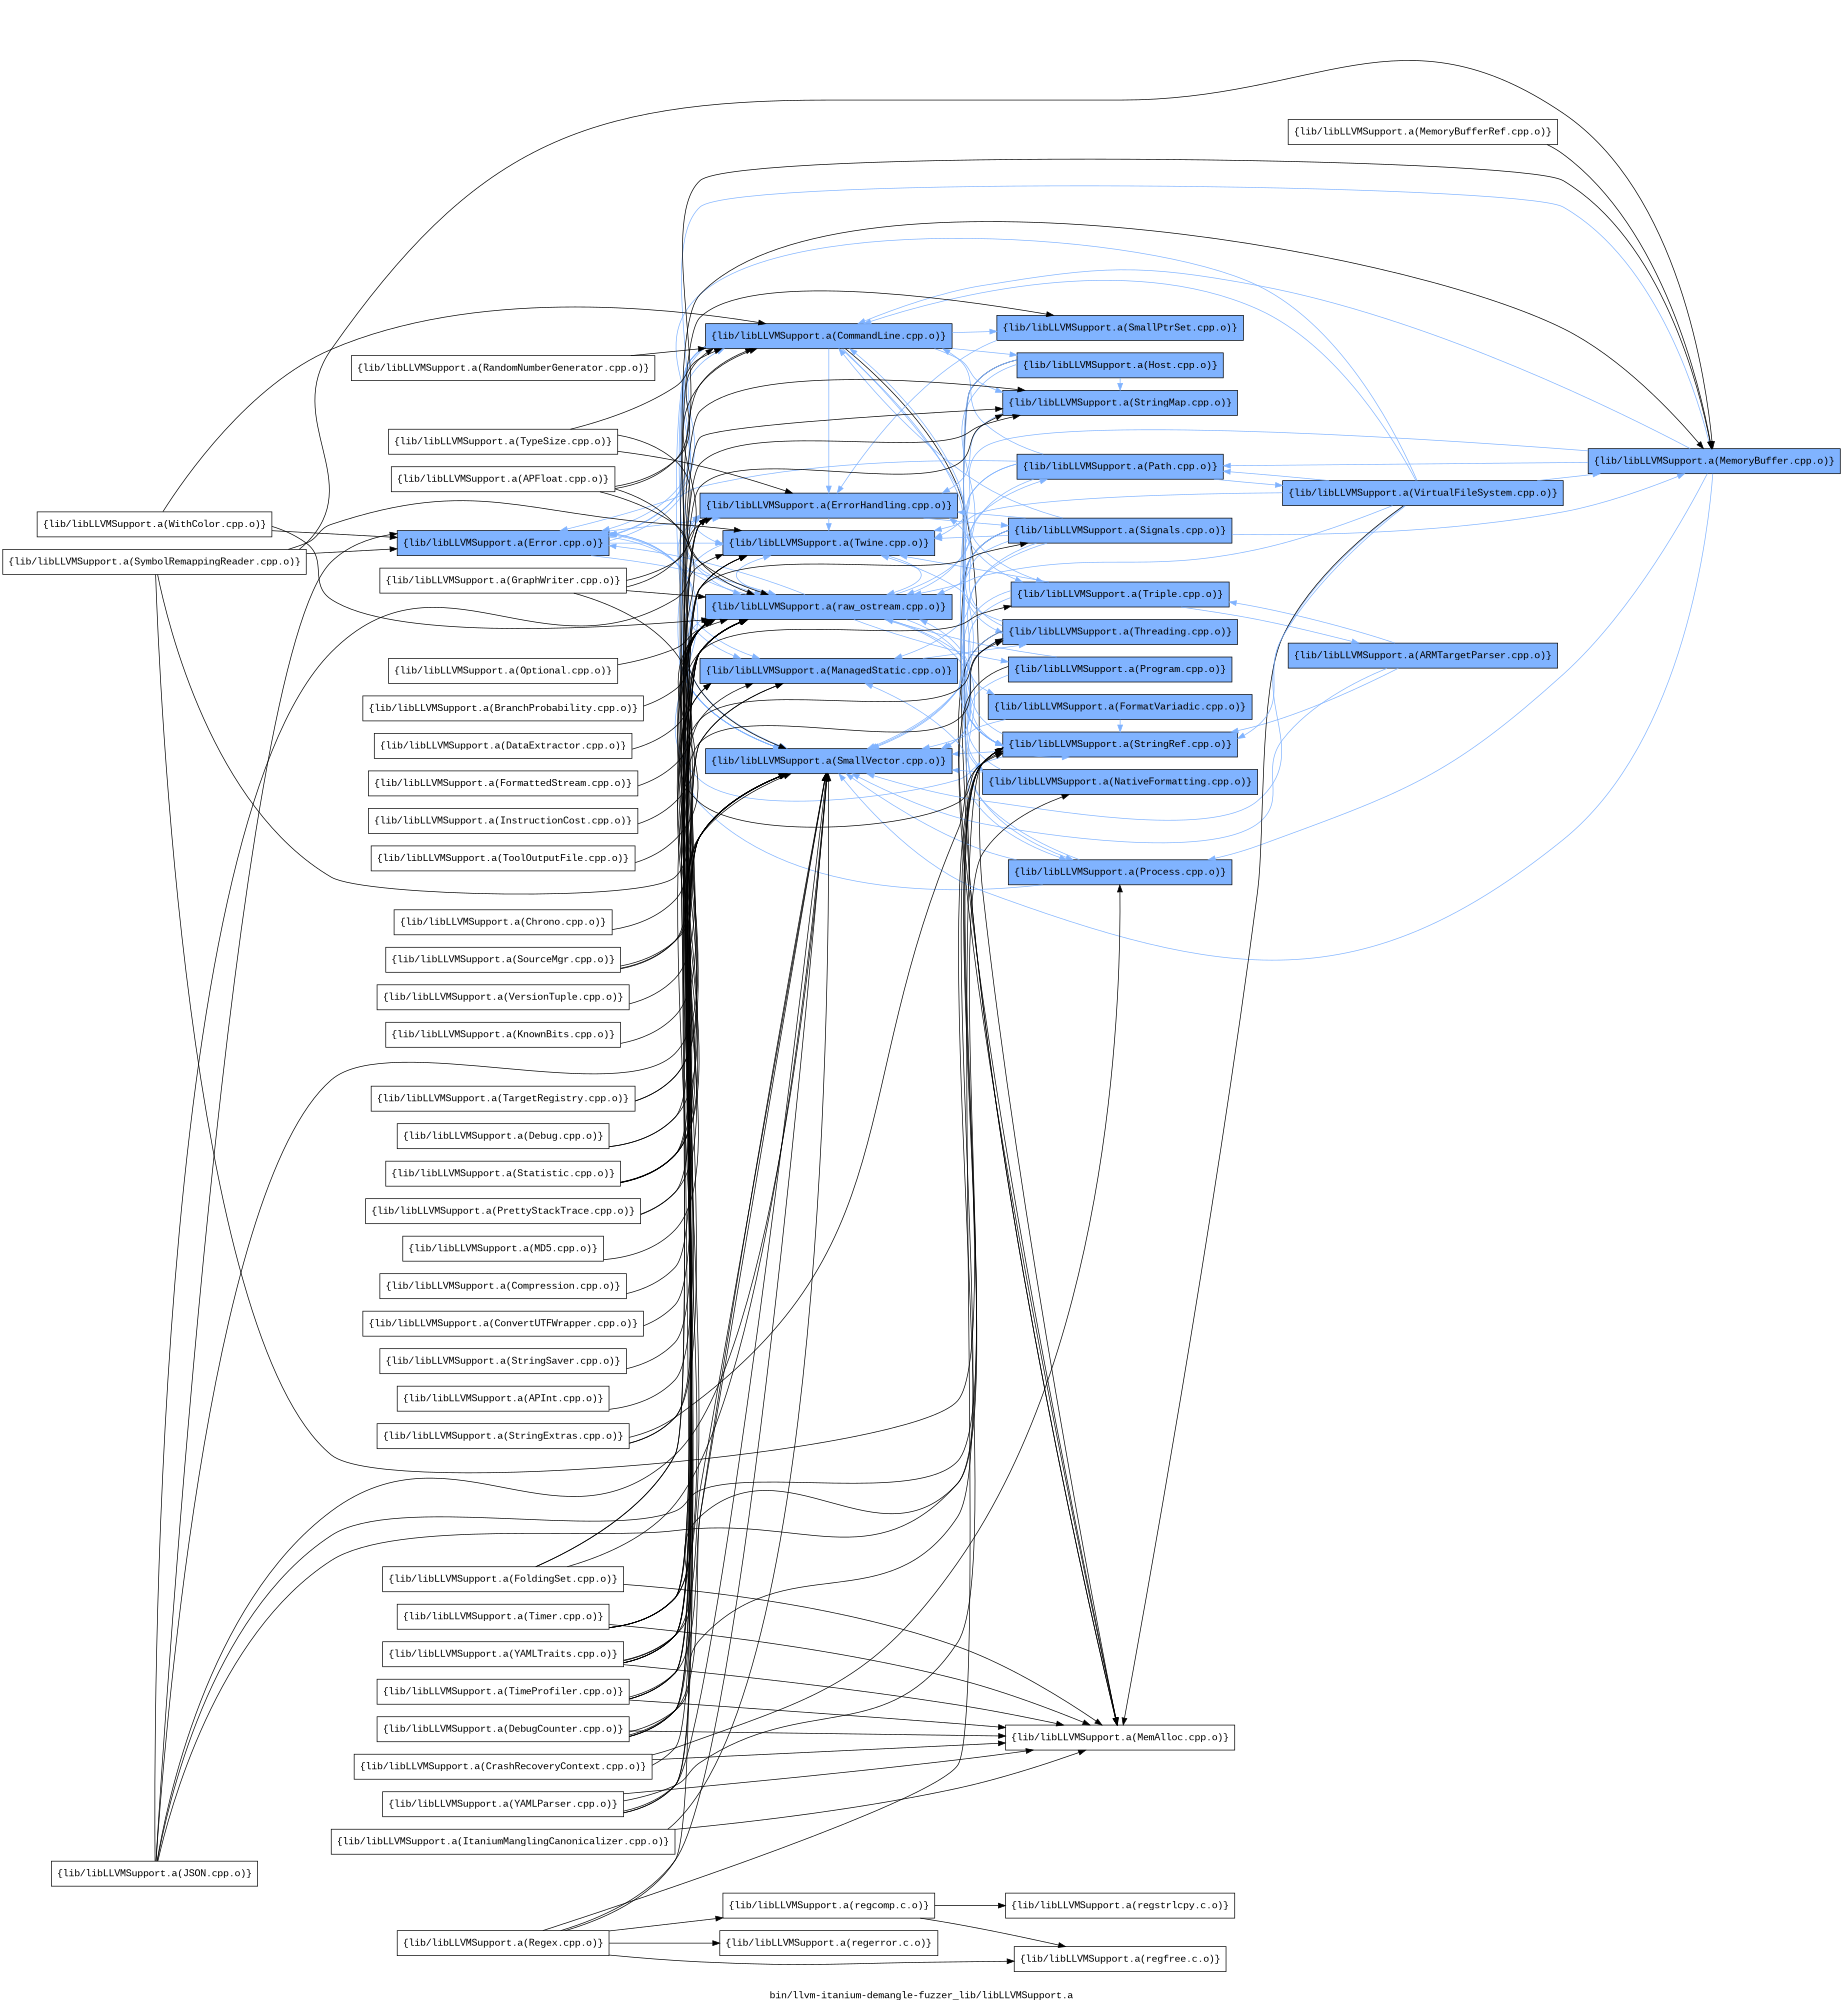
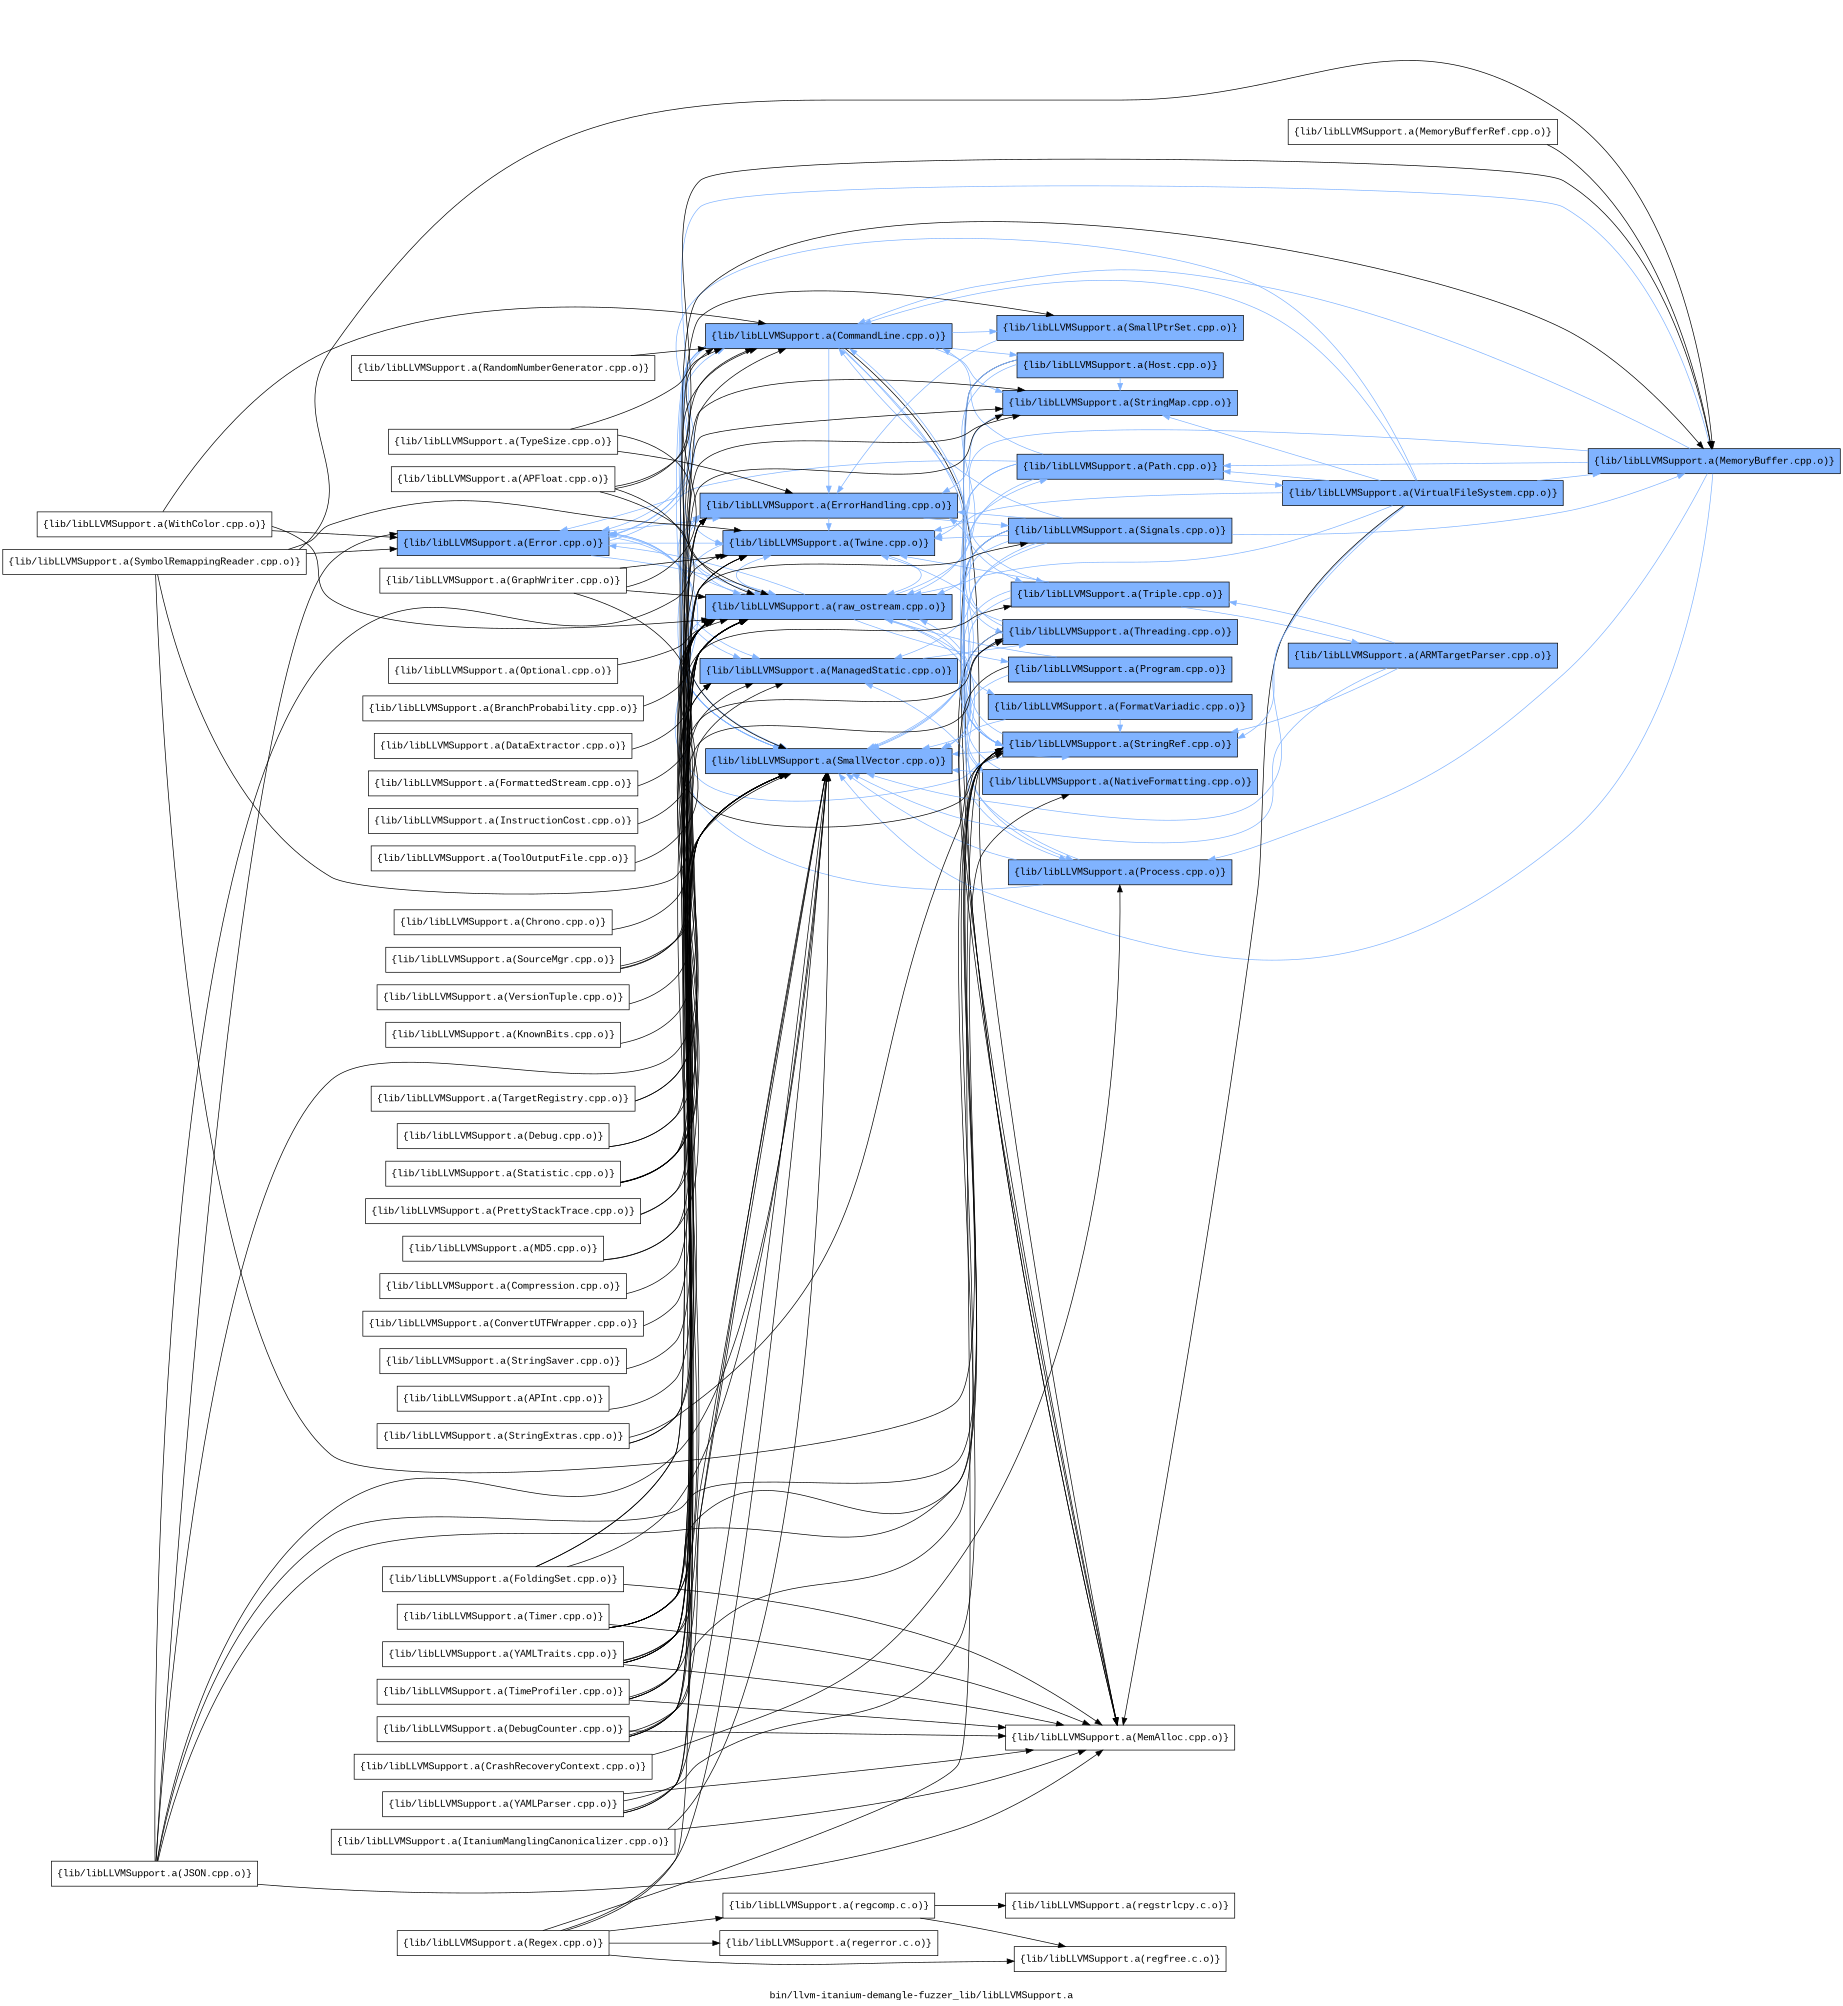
none -> (1275, 449)
(651, 573) -> (670, 562)
none -> (690, 955)
none -> (691, 991)
(691, 1212) -> none
(825, 1752) -> (711, 1879)
